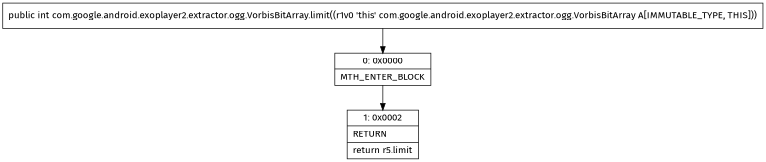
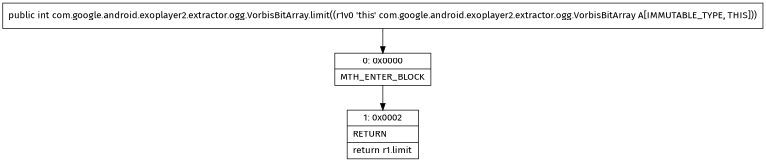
(383, 150) -> (383, 150)
